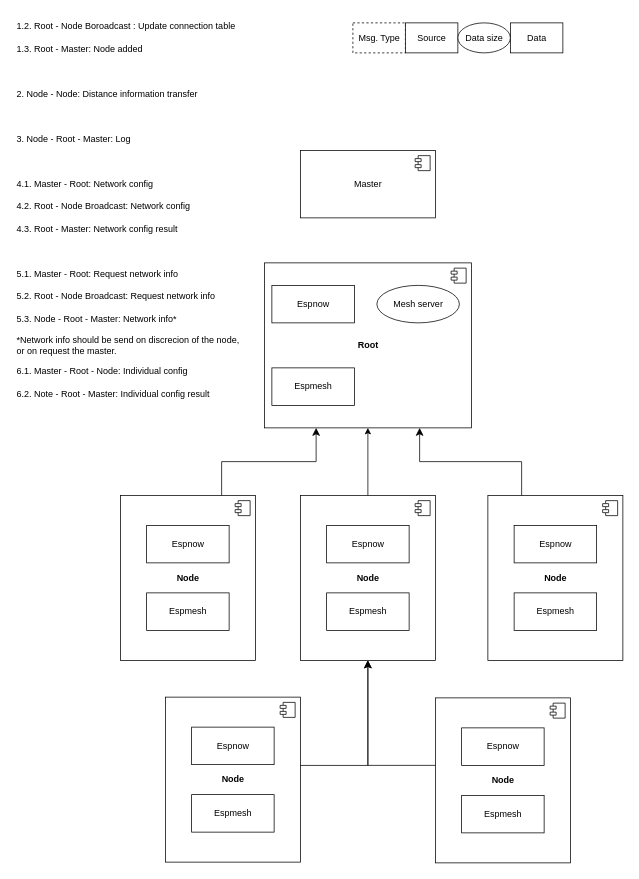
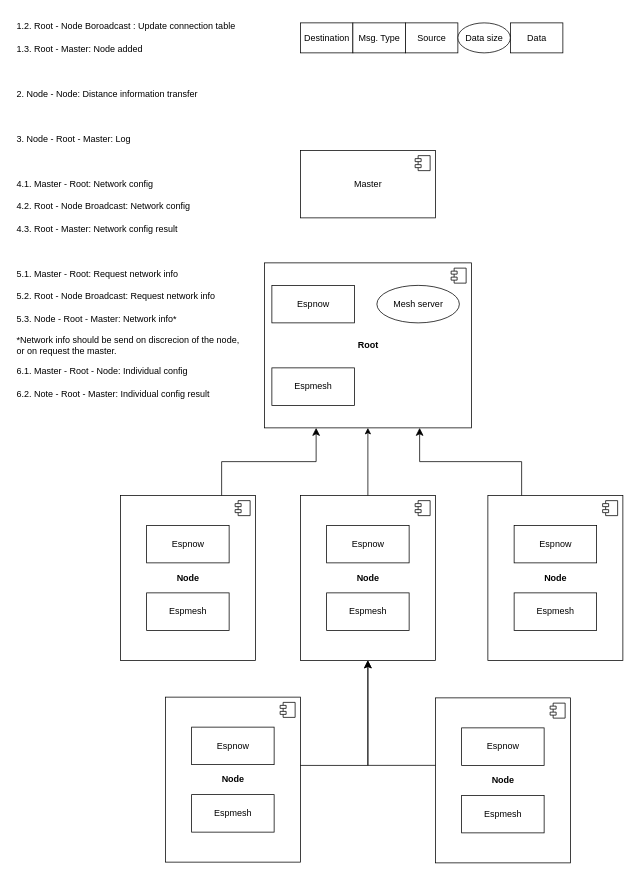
none -> (327, 38)
(379, 38) -> (379, 38)
